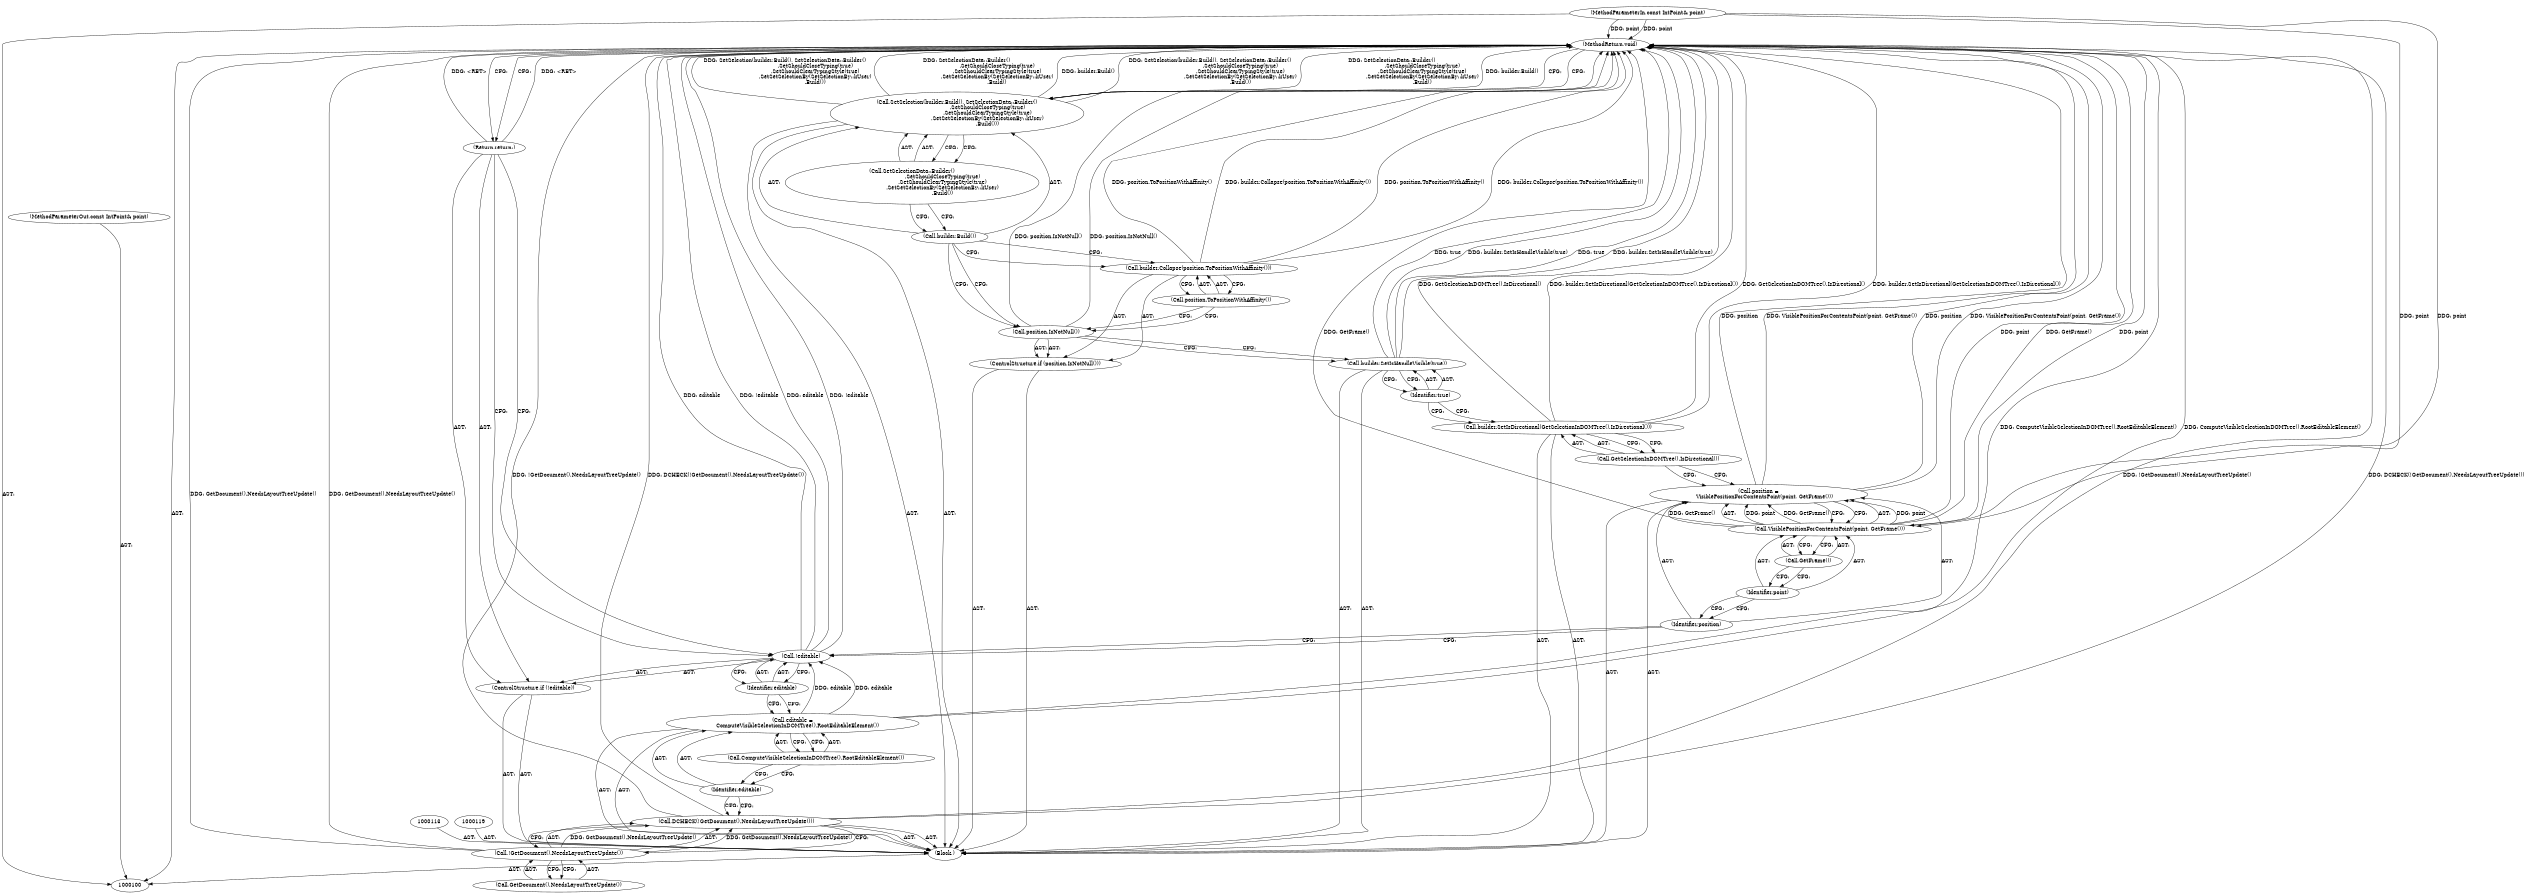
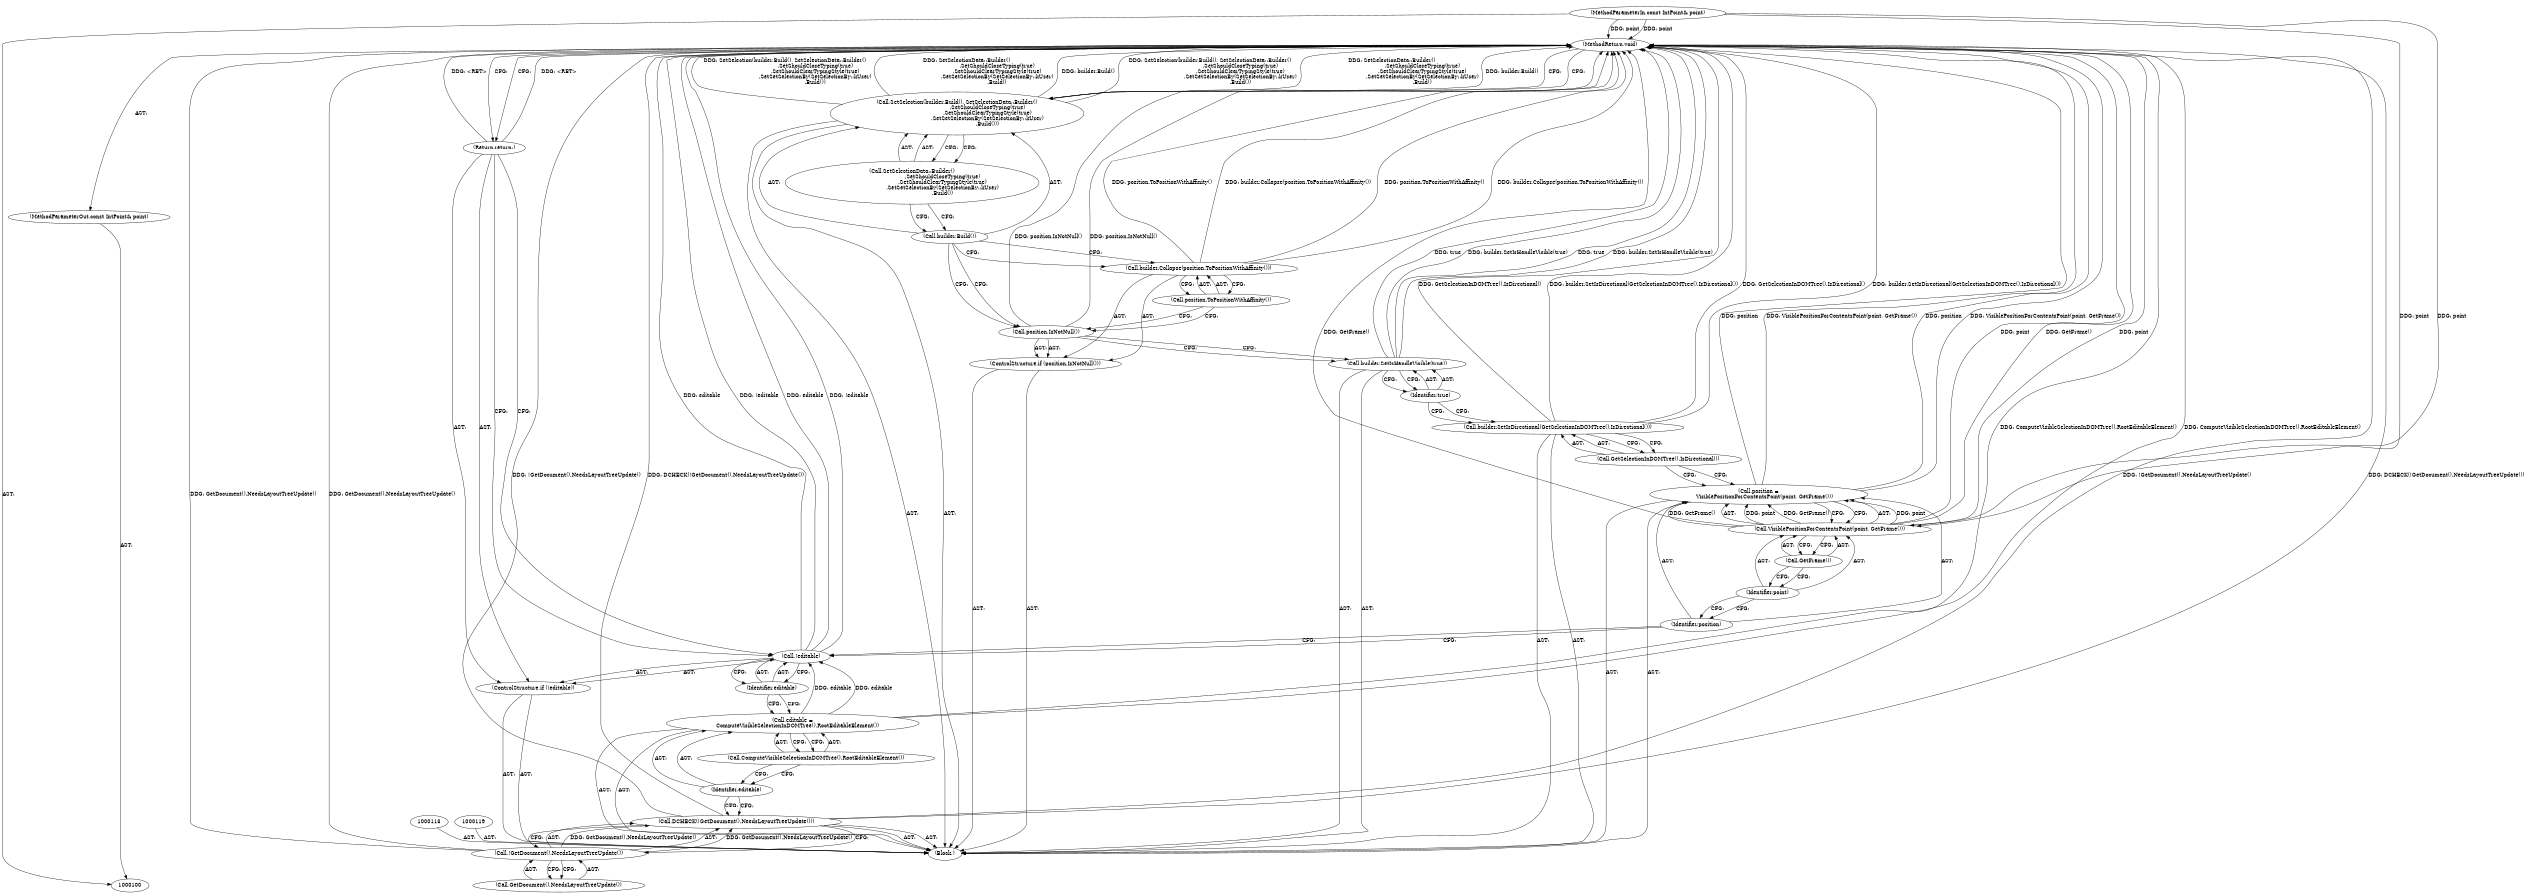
(404, 51) -> (784, 48)
(540, 866) -> none
